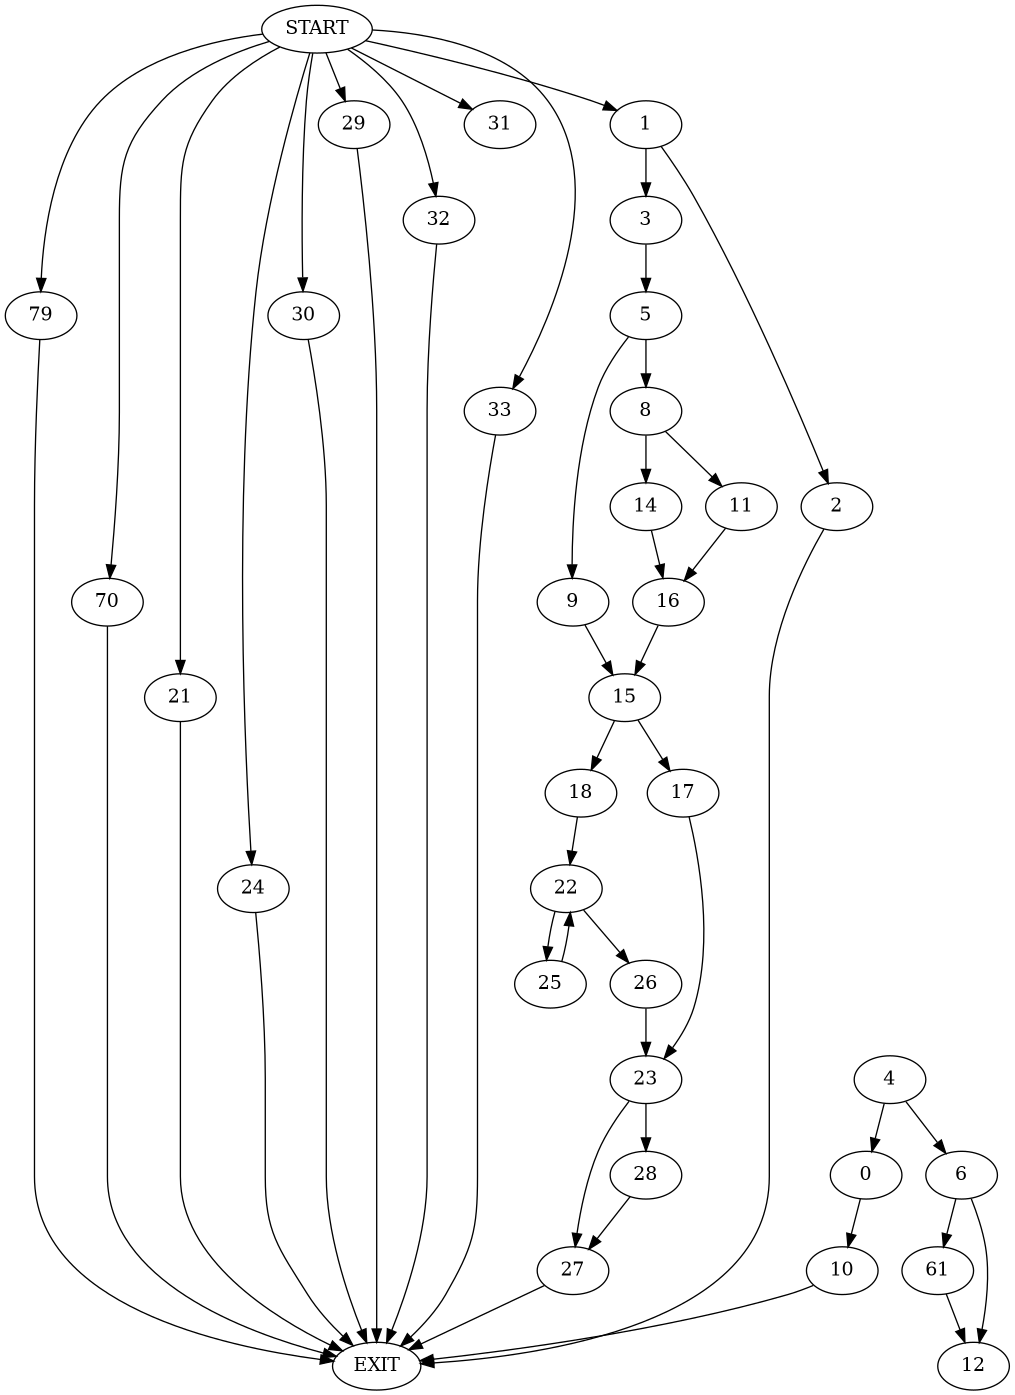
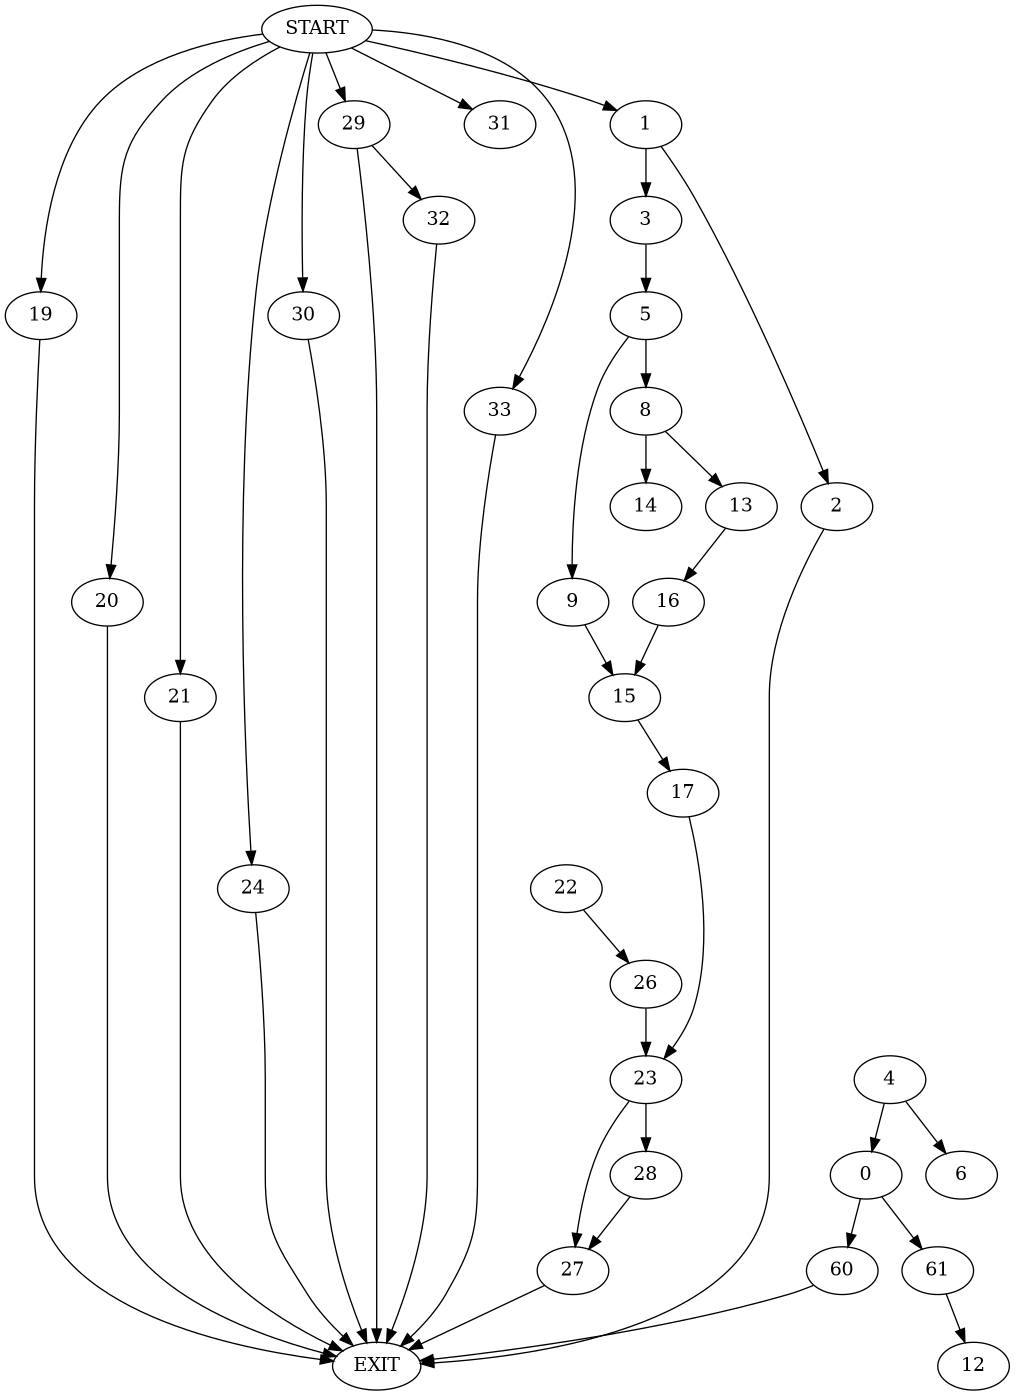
(405, 106) -> (392, 168)
(41, 316) -> (41, 316)
(741, 507) -> (741, 507)
(656, 548) -> none
(107, 602) -> (107, 602)
(581, 793) -> none
(550, 984) -> none
(951, 1216) -> (898, 1218)
(987, 1263) -> none
(842, 1271) -> (842, 1271)
